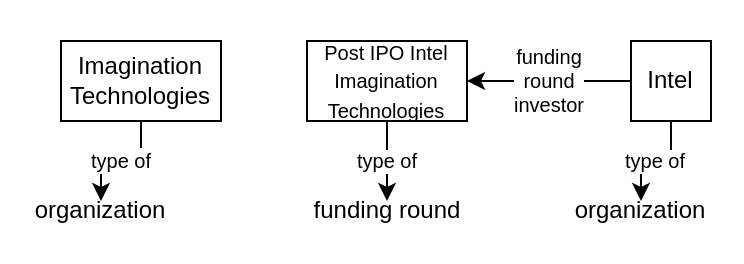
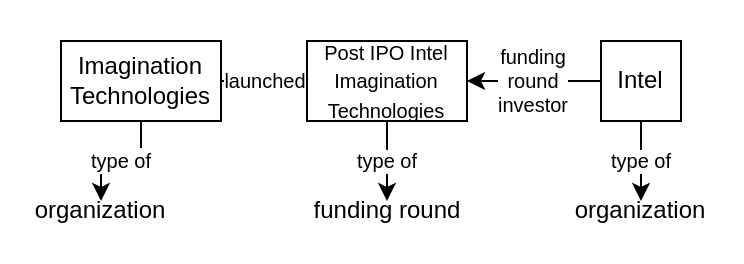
none -> (257, 81)
(671, 81) -> (641, 81)
